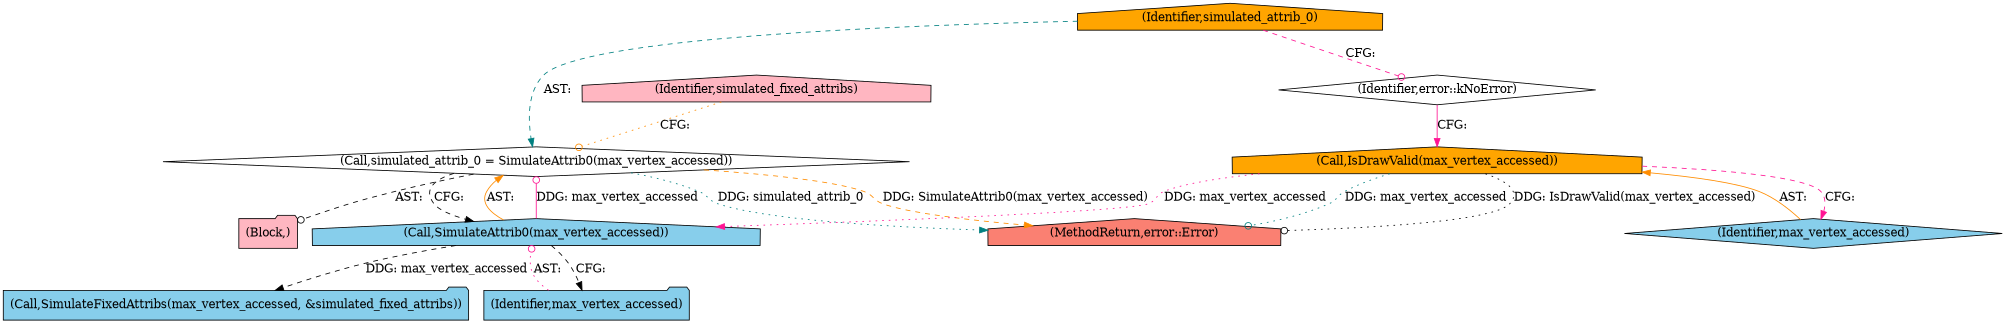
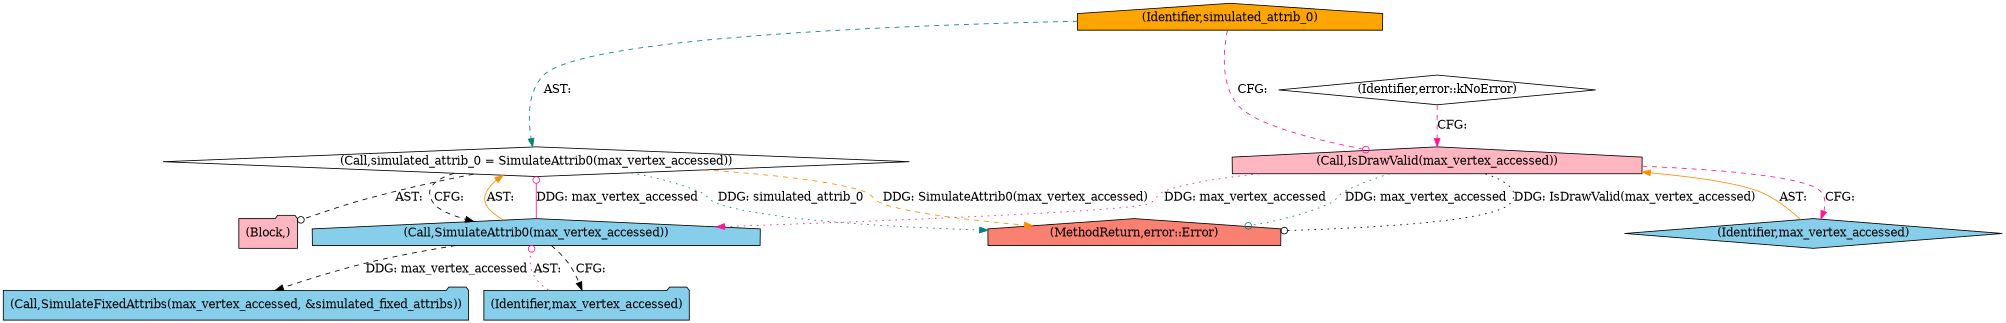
(1331, 53) -> (1261, 120)
(757, 90) -> none
(1437, 122) -> (1437, 122)
(1437, 162) -> (1437, 162)
